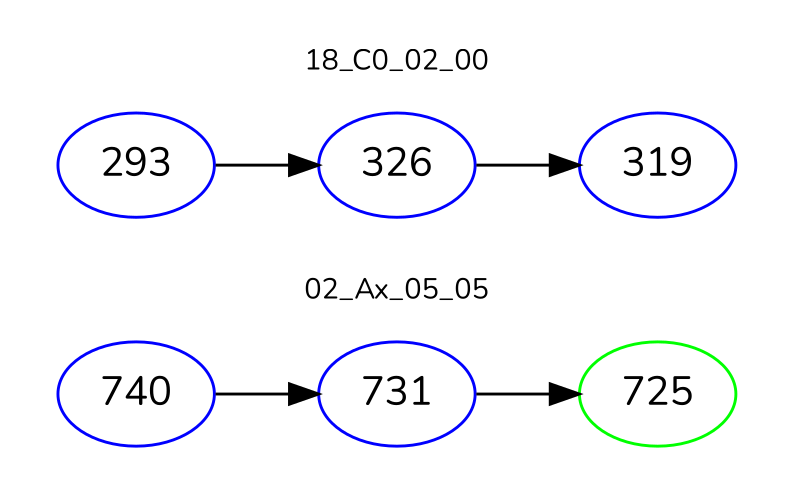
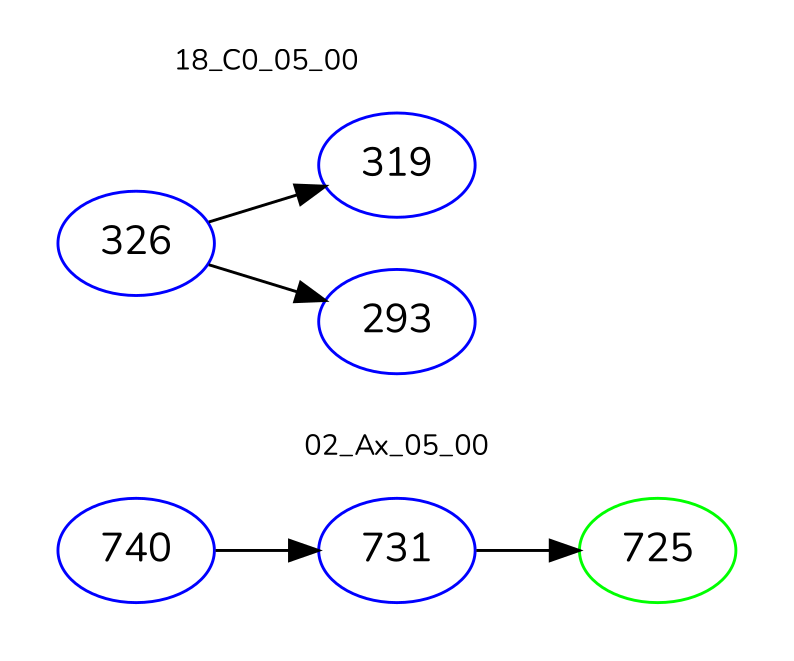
(397, 62) -> (267, 62)
(252, 165) -> (253, 278)
(397, 291) -> (397, 448)
